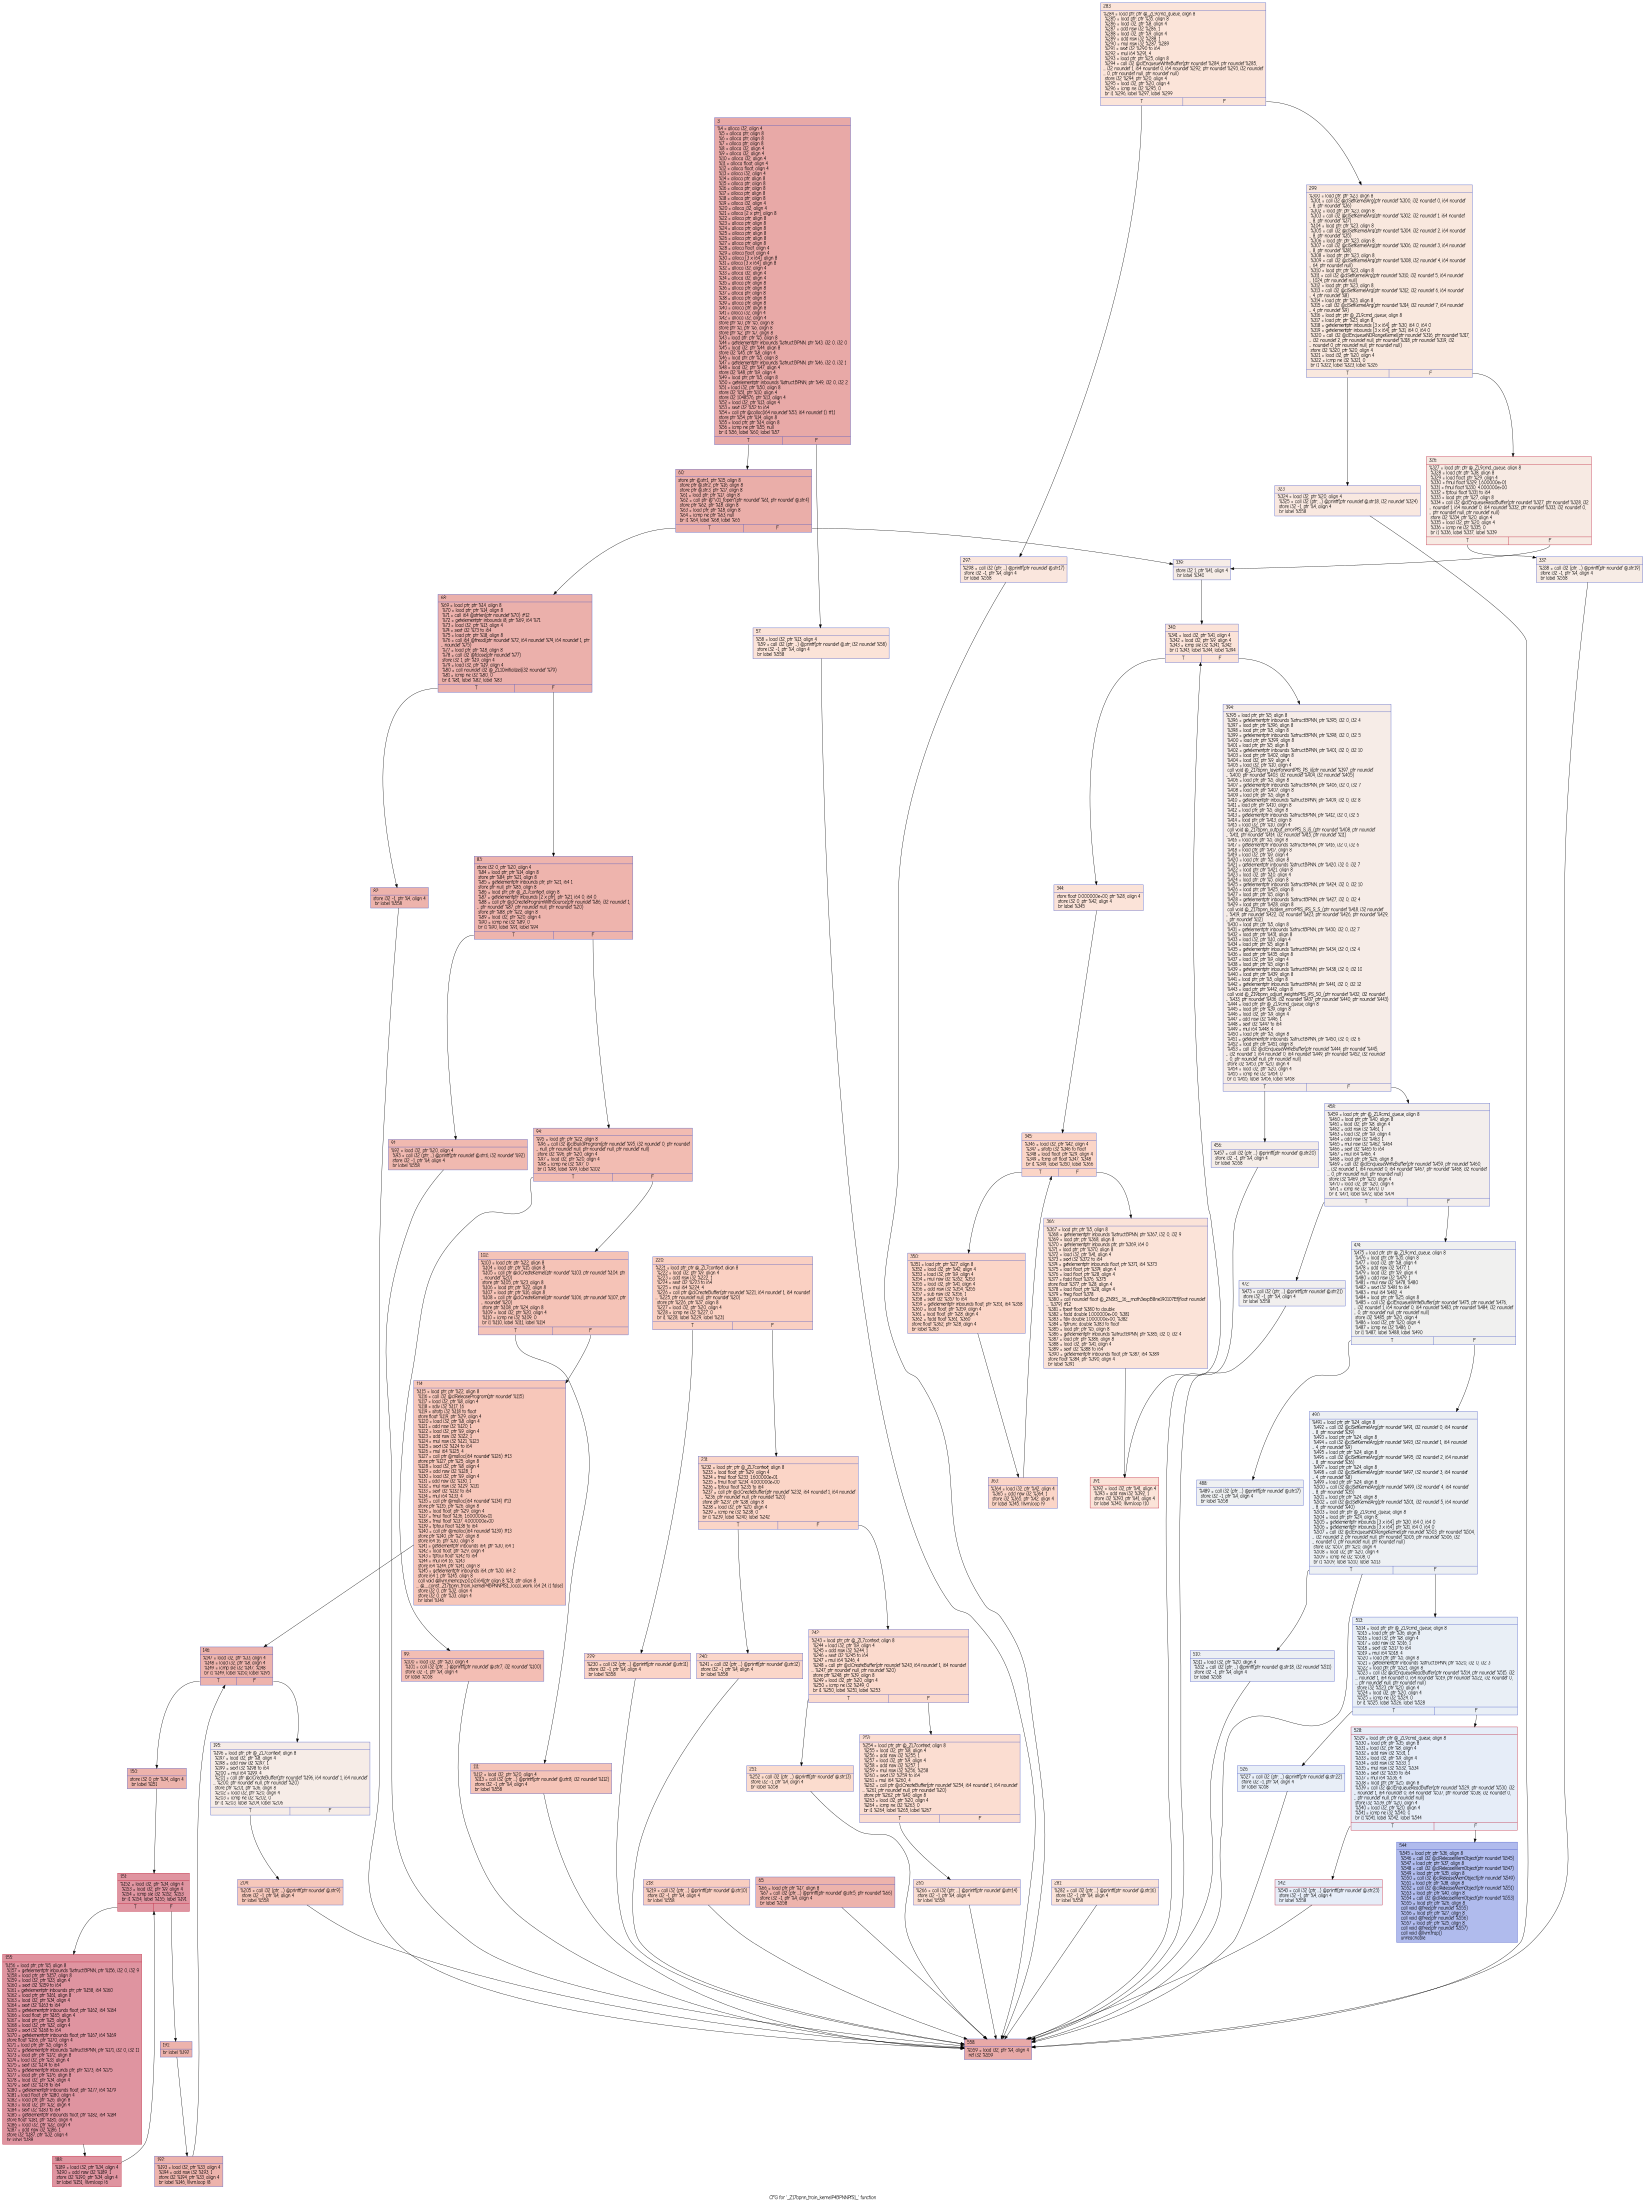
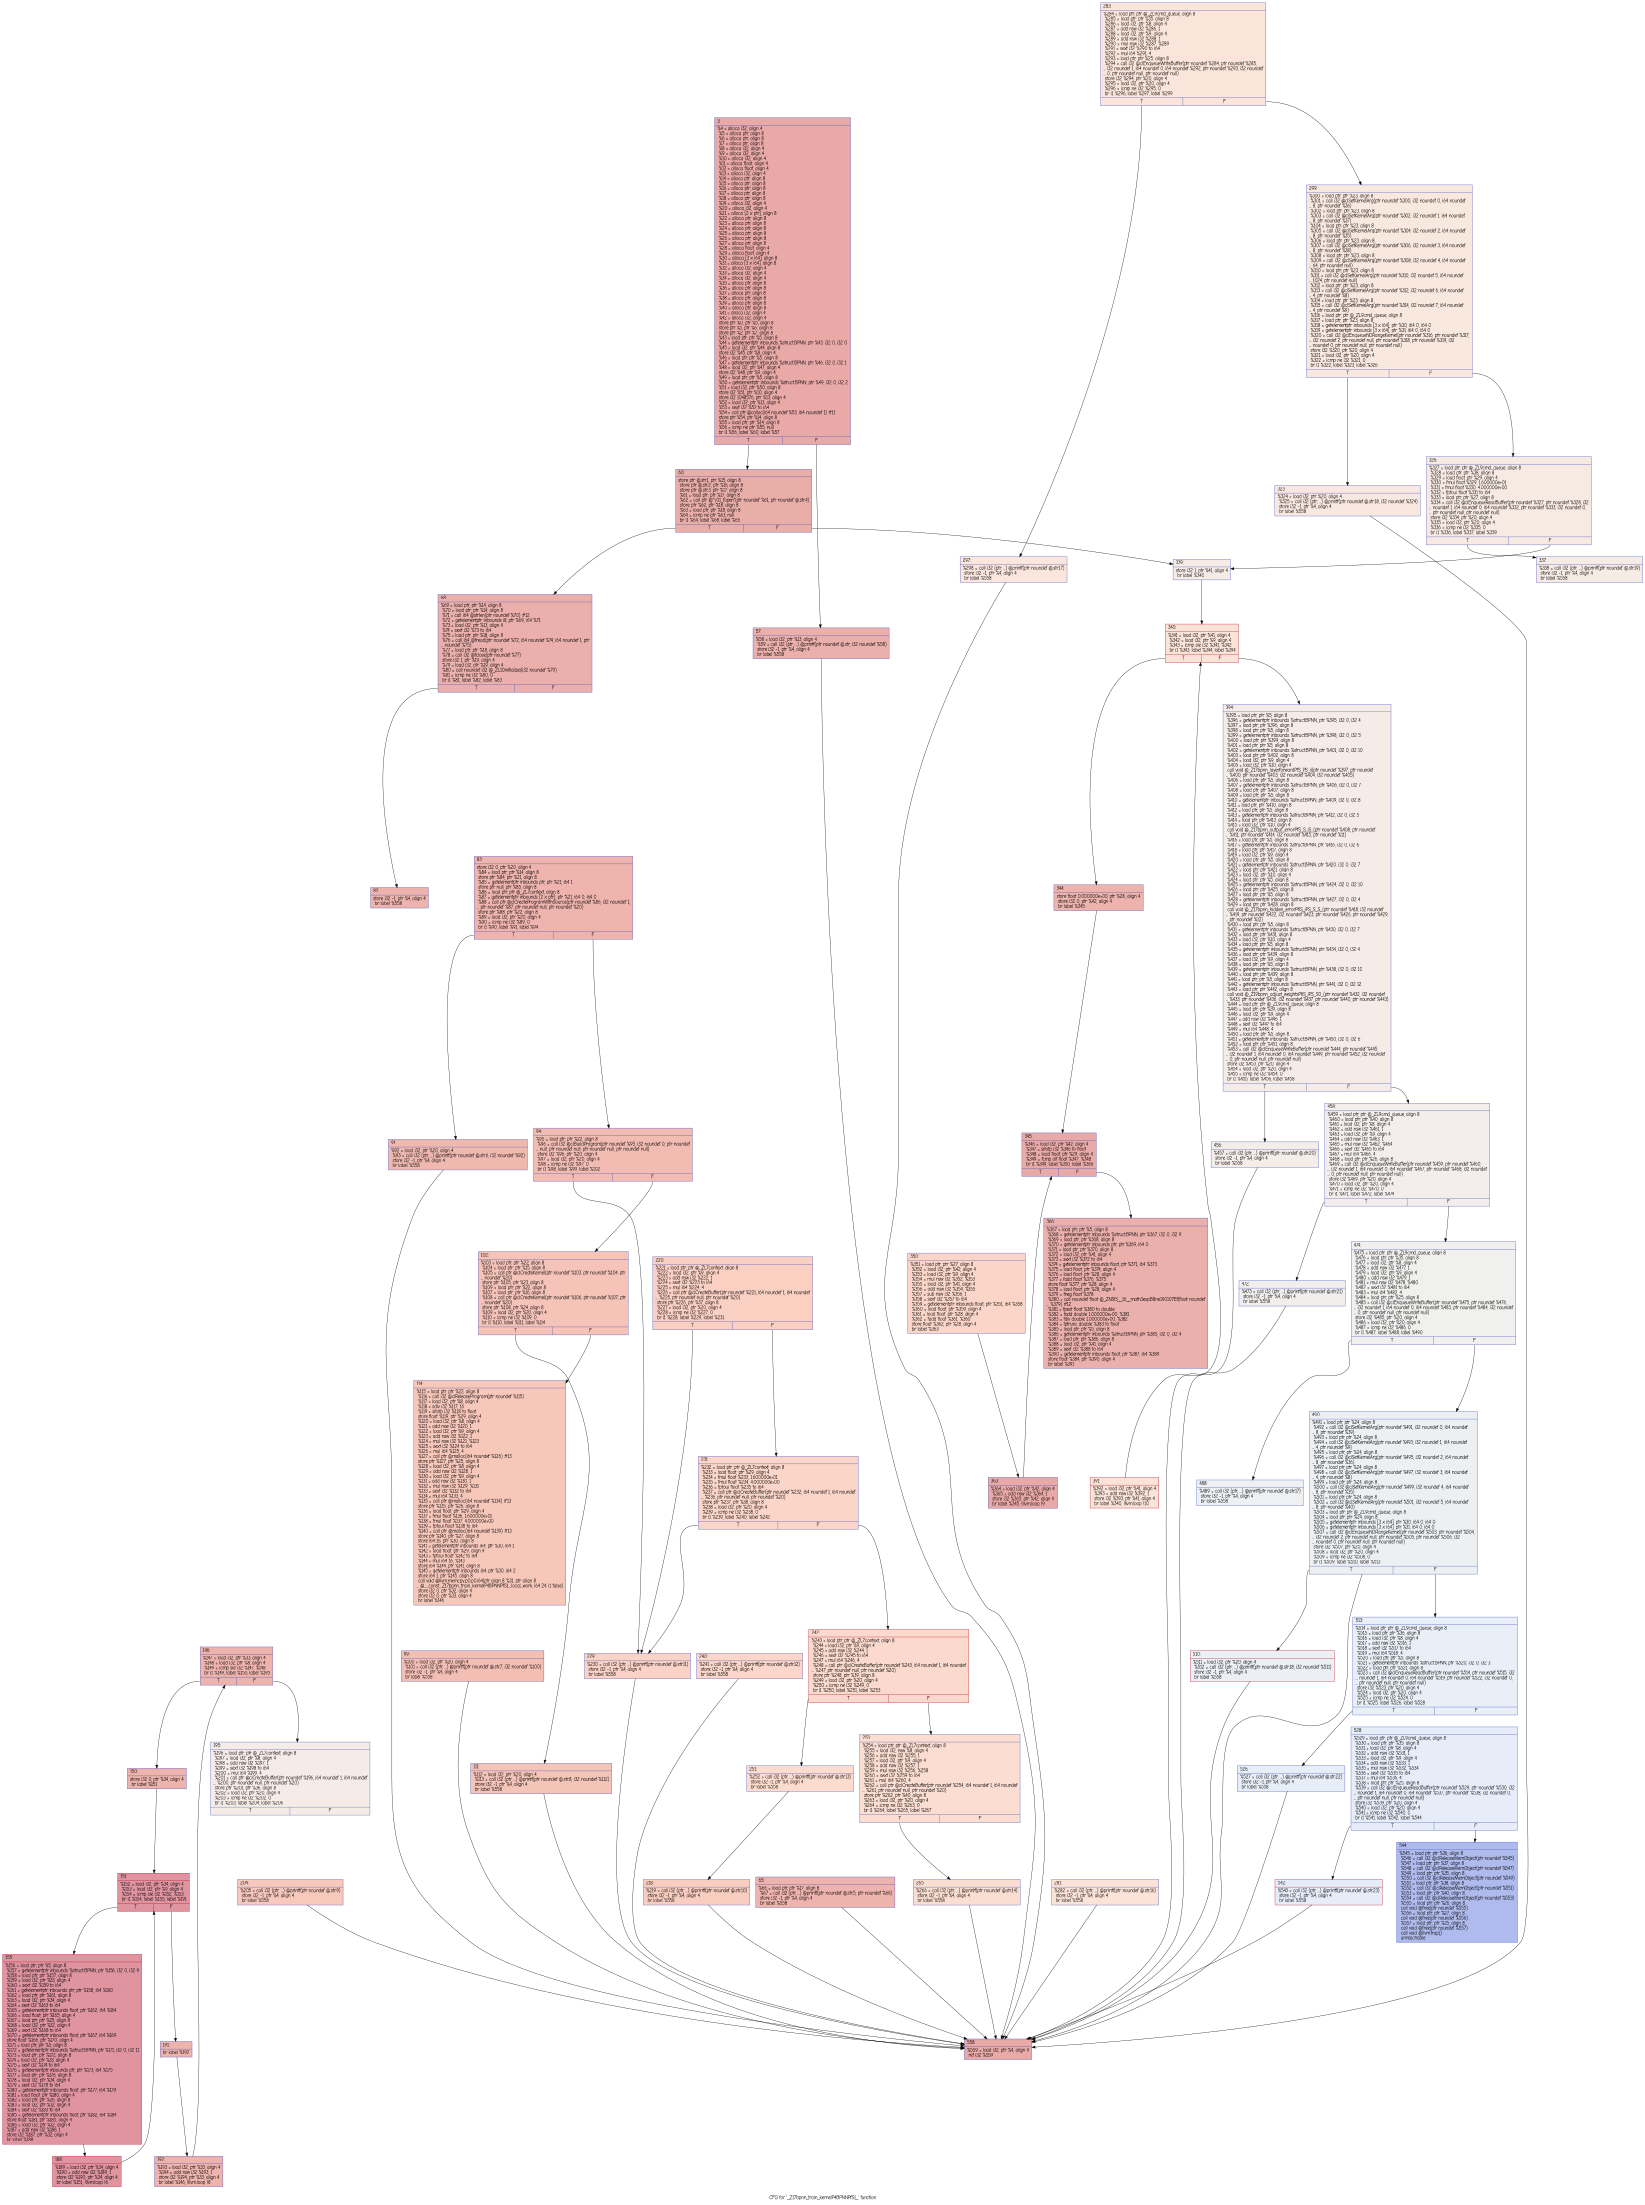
(1509, 501) -> (1509, 501)
(821, 643) -> (821, 643)
(1202, 643) -> (1202, 643)
(554, 773) -> none
(1099, 898) -> (1099, 898)
(1259, 955) -> (1259, 955)
(1059, 1155) -> (1059, 1155)
(983, 1201) -> none
(514, 1288) -> (514, 1288)
(1126, 1293) -> (1126, 1293)
(410, 1388) -> (644, 1396)
(1125, 1421) -> none
(1023, 1493) -> (1023, 1493)
(1565, 1523) -> none
(741, 1590) -> (684, 1587)
(340, 1595) -> none
(889, 1666) -> (889, 1666)
(1262, 1666) -> (1262, 1666)
(1476, 1719) -> none
(379, 1720) -> none
(894, 1751) -> (895, 1751)
(1434, 1779) -> (1434, 1779)
(259, 1848) -> none
(907, 1899) -> (750, 1834)
